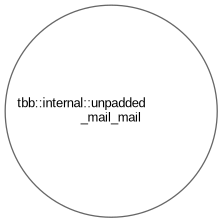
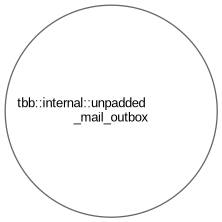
(111, 111) -> (111, 111)
